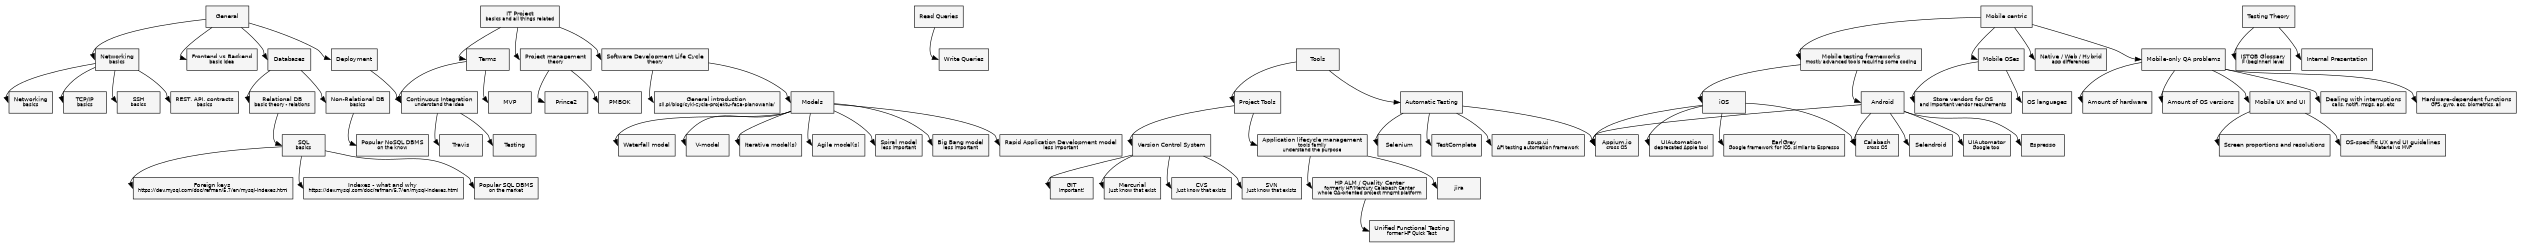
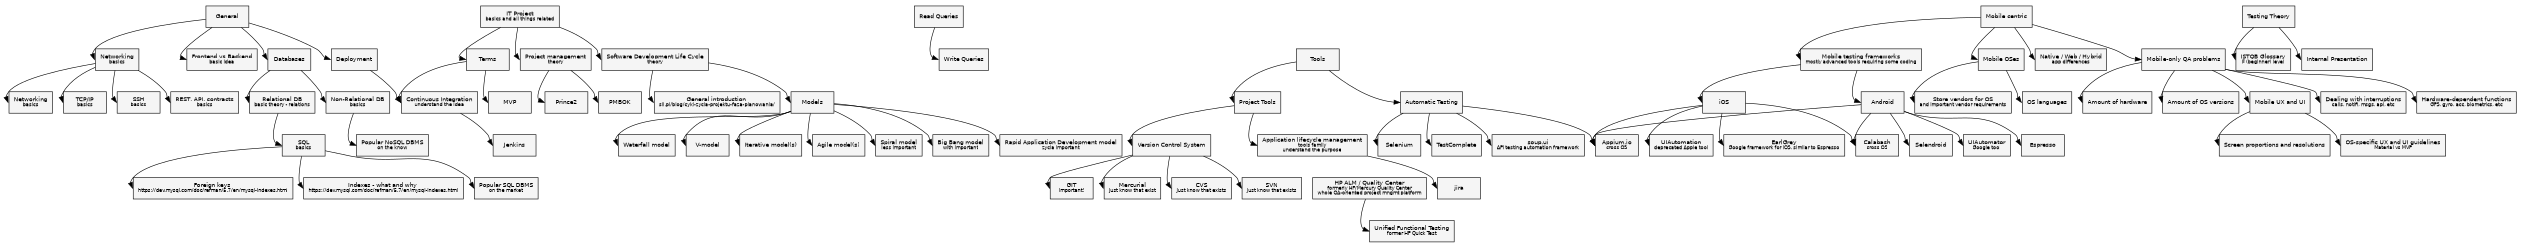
(2467, 105) -> (2467, 105)
(461, 145) -> none
(515, 145) -> (515, 145)
(961, 148) -> (961, 148)
(1061, 148) -> (1061, 148)
(1308, 170) -> none
(1370, 188) -> (1370, 188)
